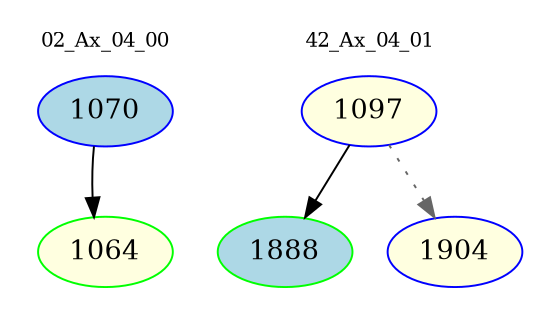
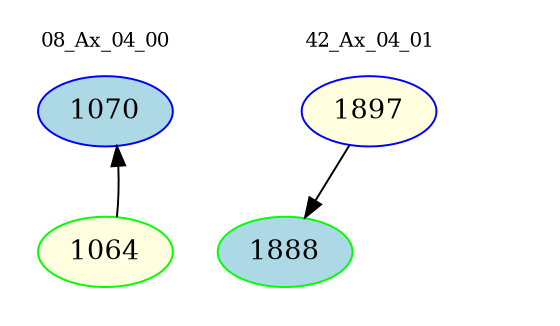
(105, 42) -> (105, 42)
(369, 111) -> (369, 111)
(92, 172) -> (118, 192)
(455, 252) -> none
